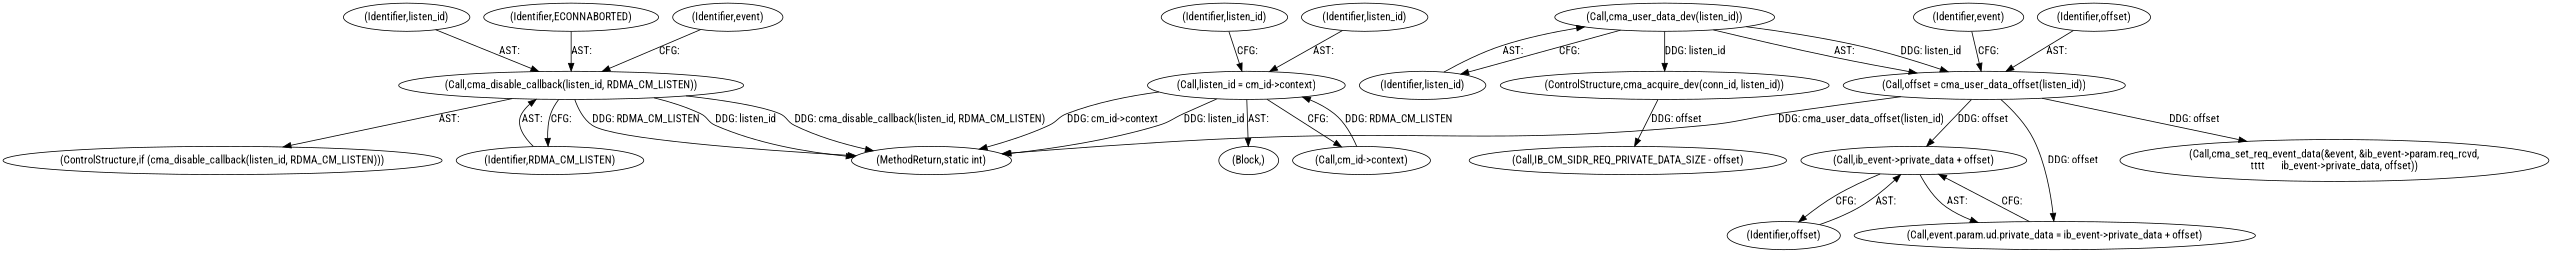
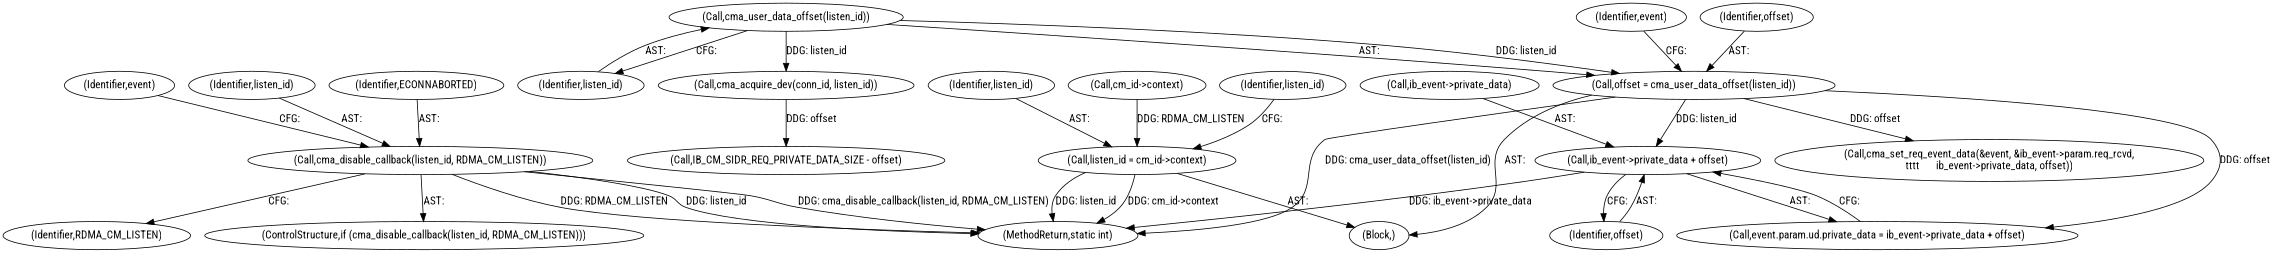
(1665, 17) -> (786, 17)
none -> (1450, 85)
(1665, 85) -> (786, 85)
(1983, 119) -> (1707, 119)
(1301, 121) -> none
(520, 126) -> none
none -> (1495, 162)
none -> (1360, 203)
